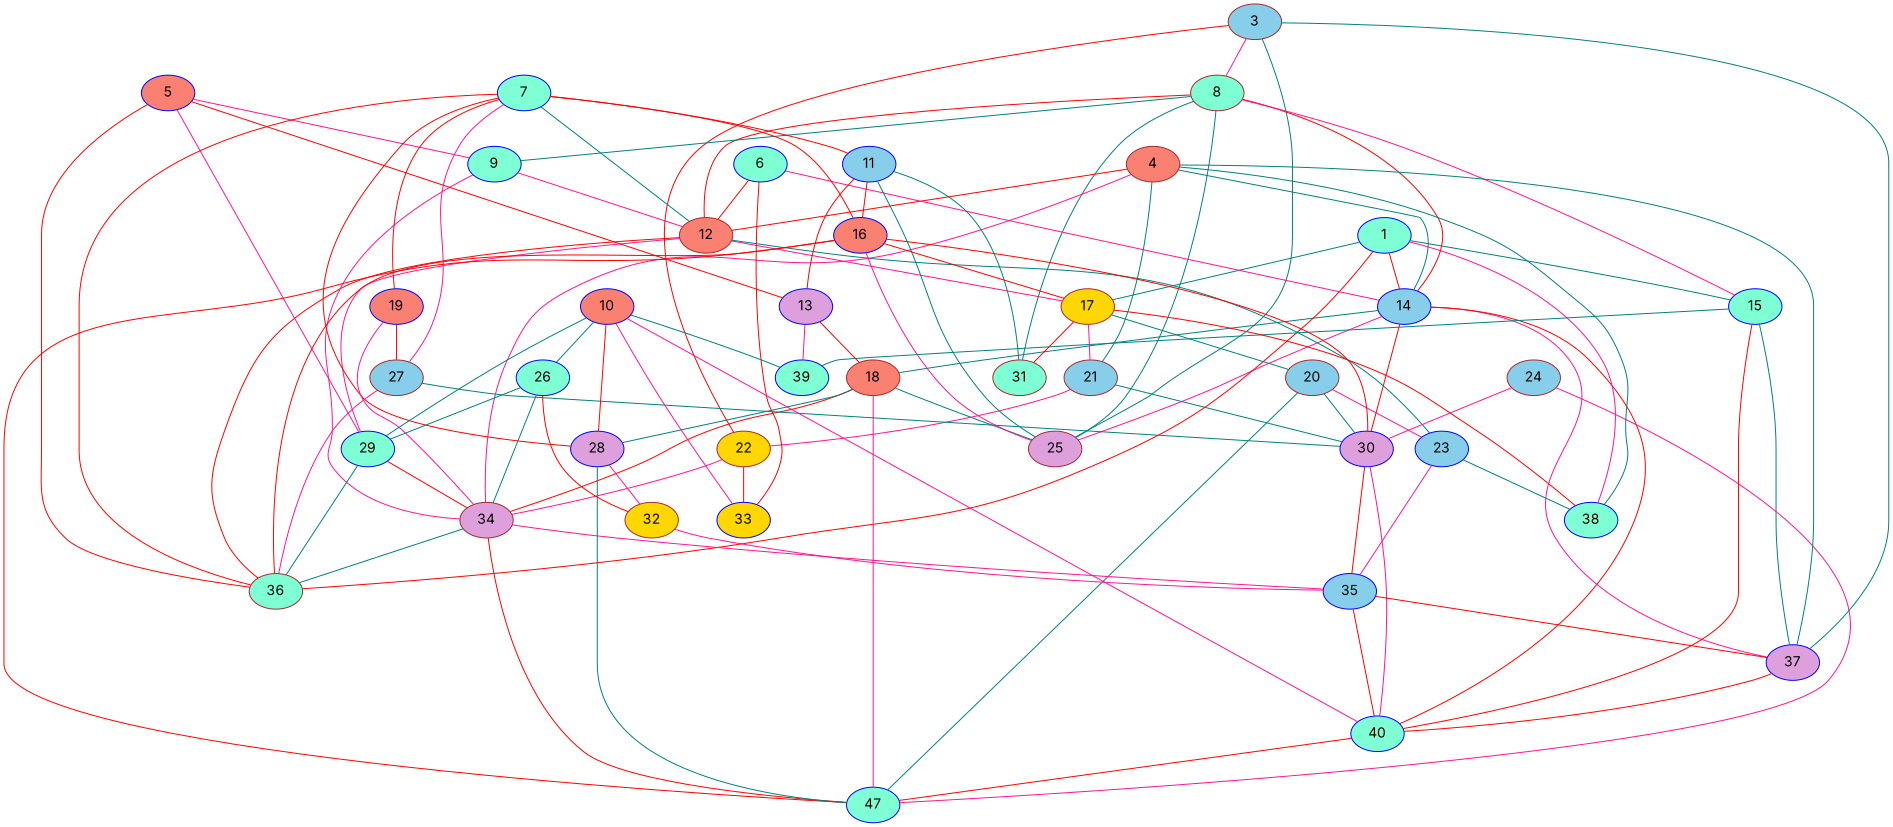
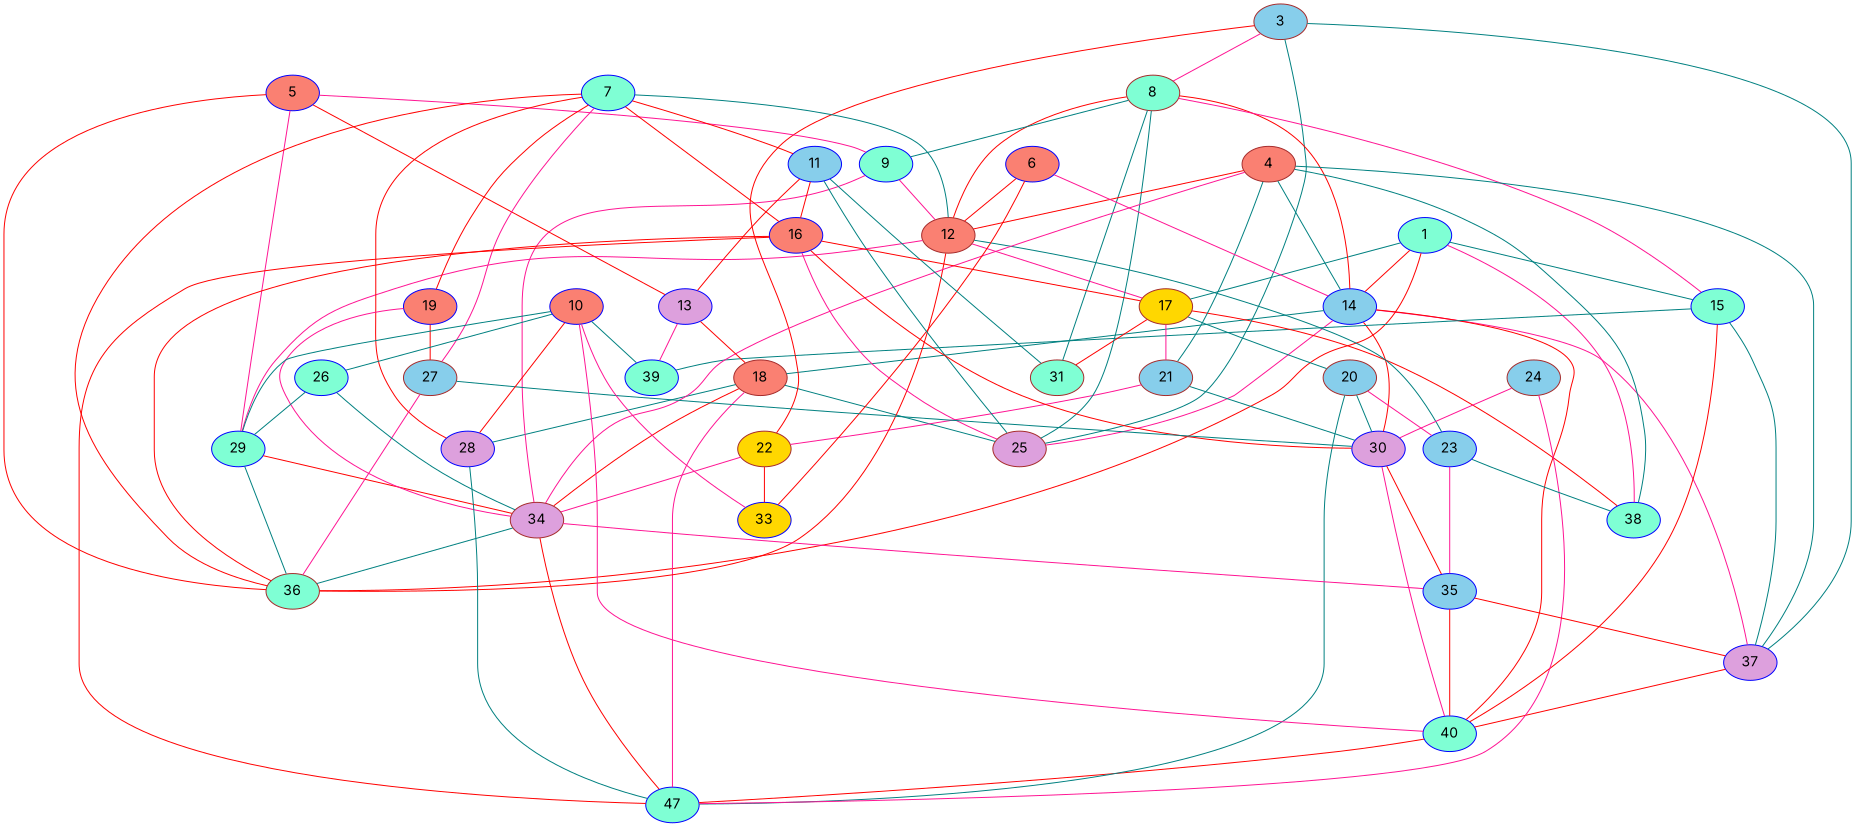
(760, 164) -> (1032, 164)
(652, 520) -> none
